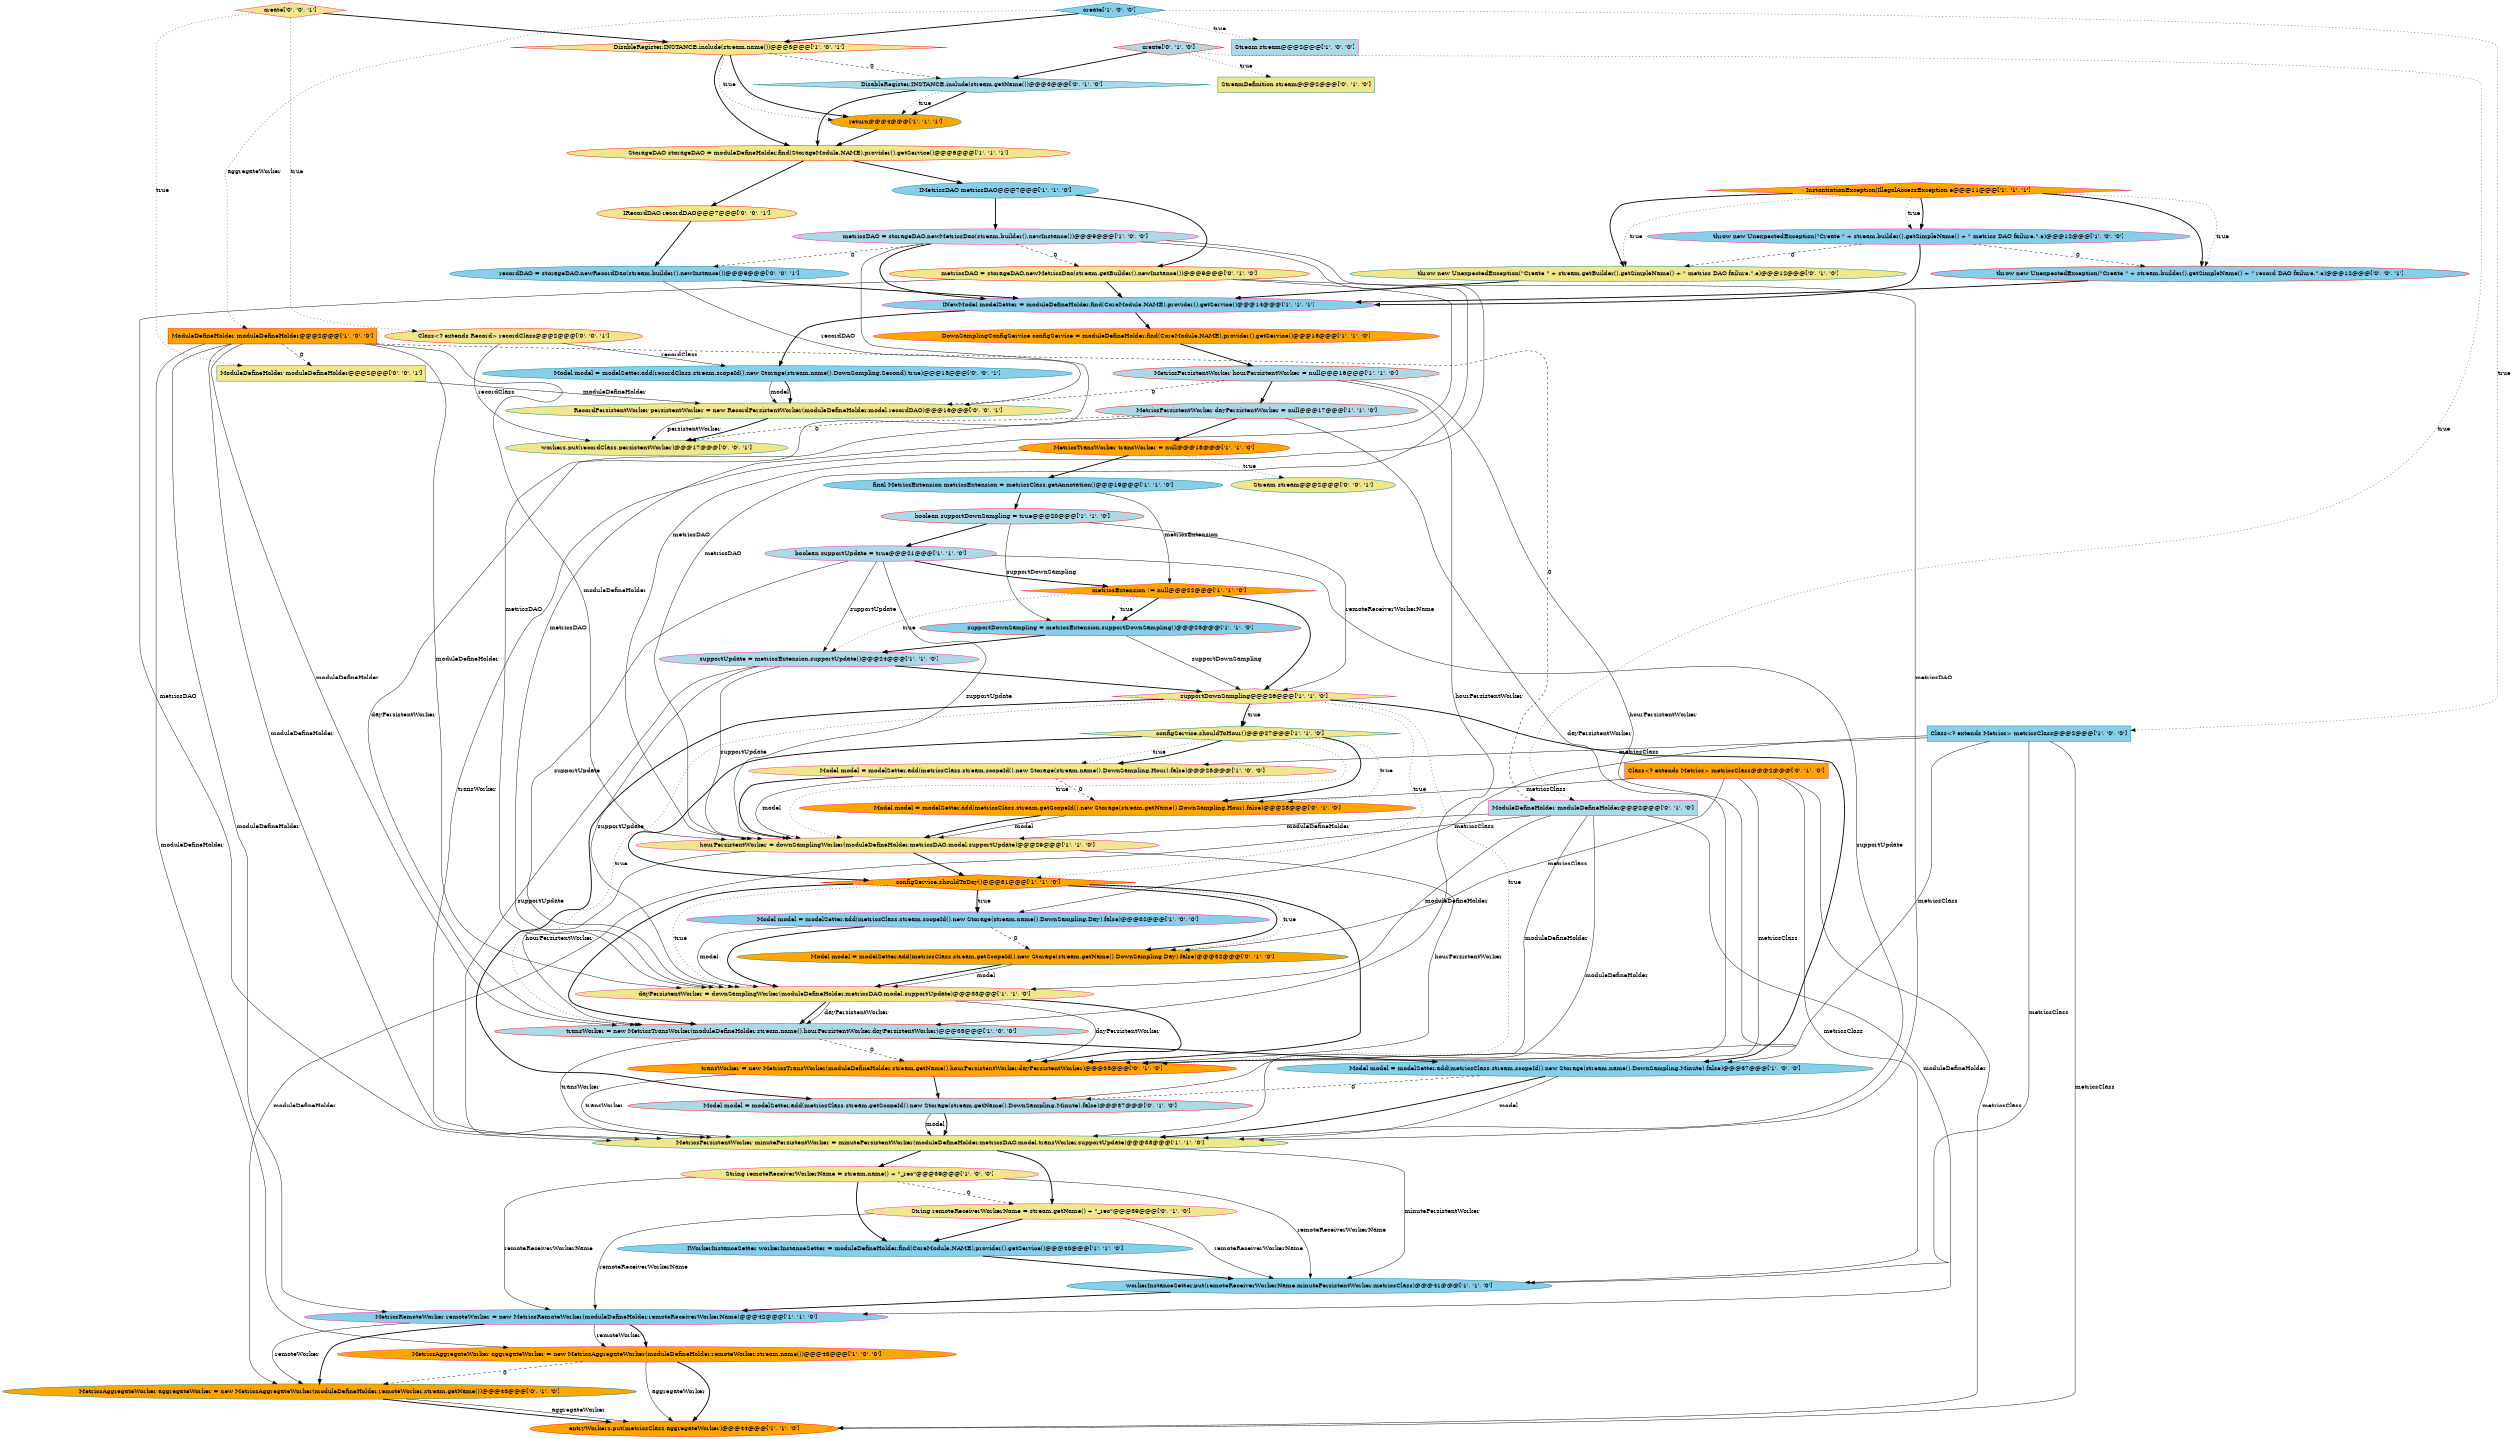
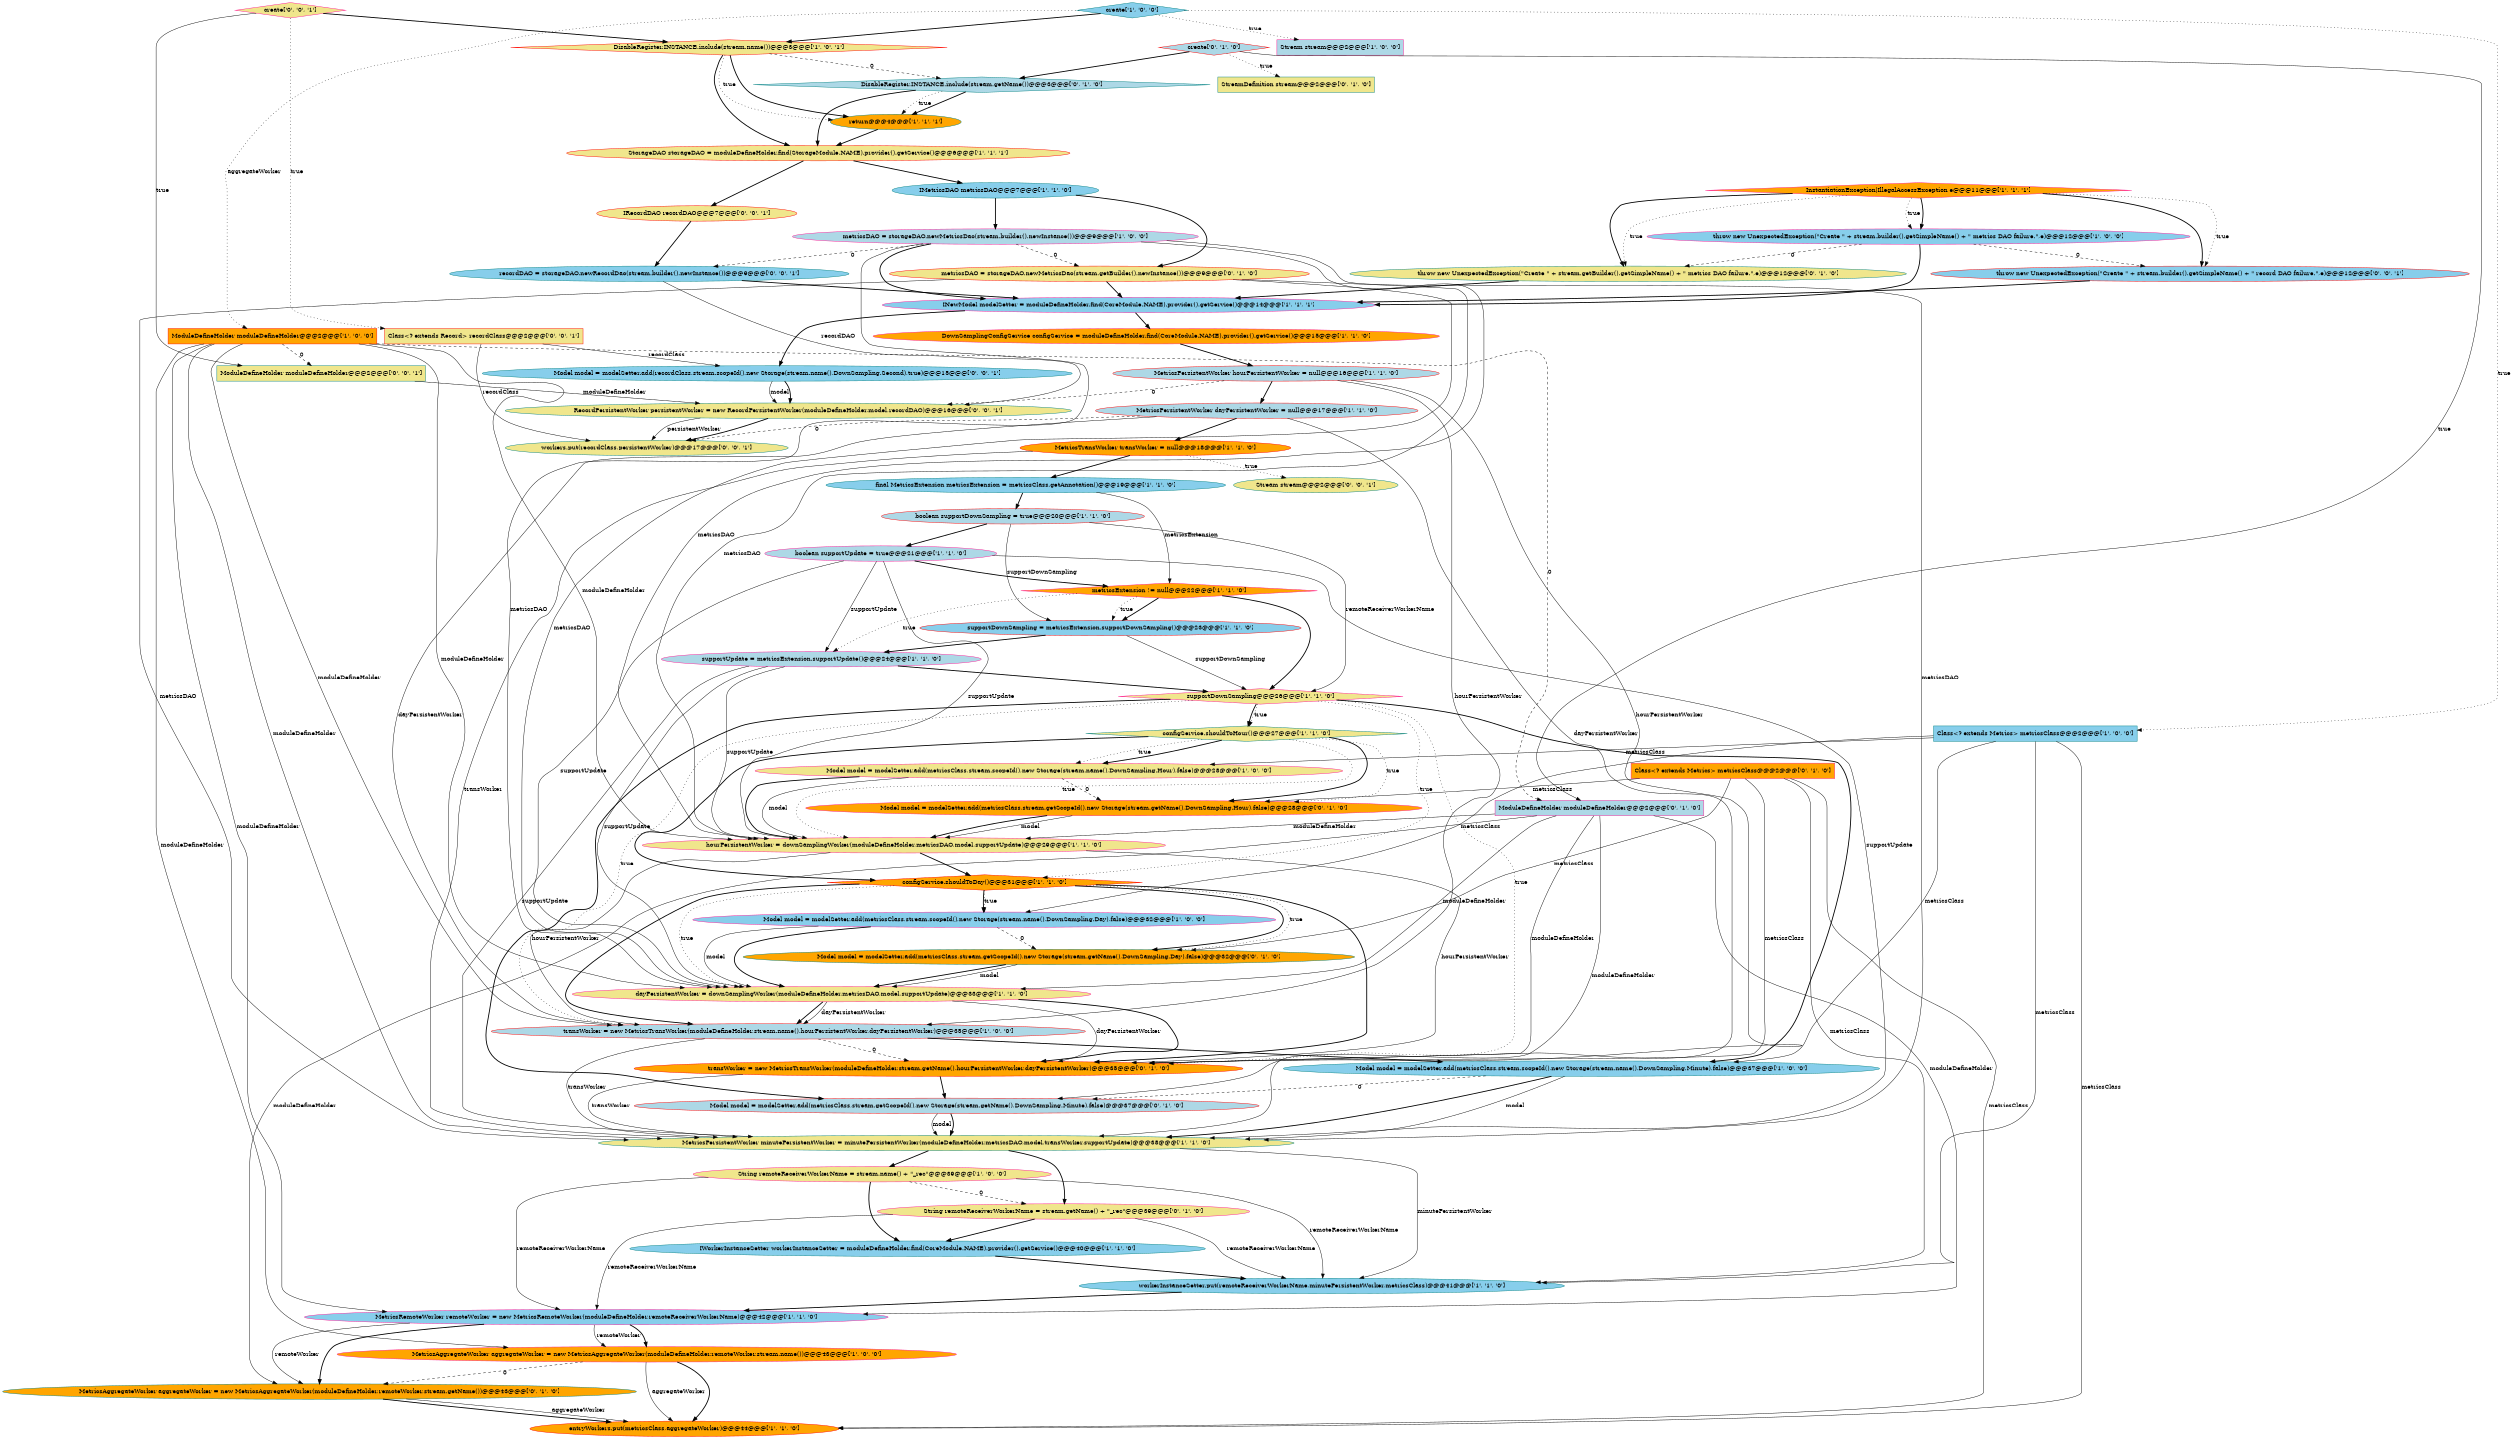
(2481, 145) -> (2481, 164)
(156, 180) -> (156, 180)
(514, 336) -> (484, 336)
